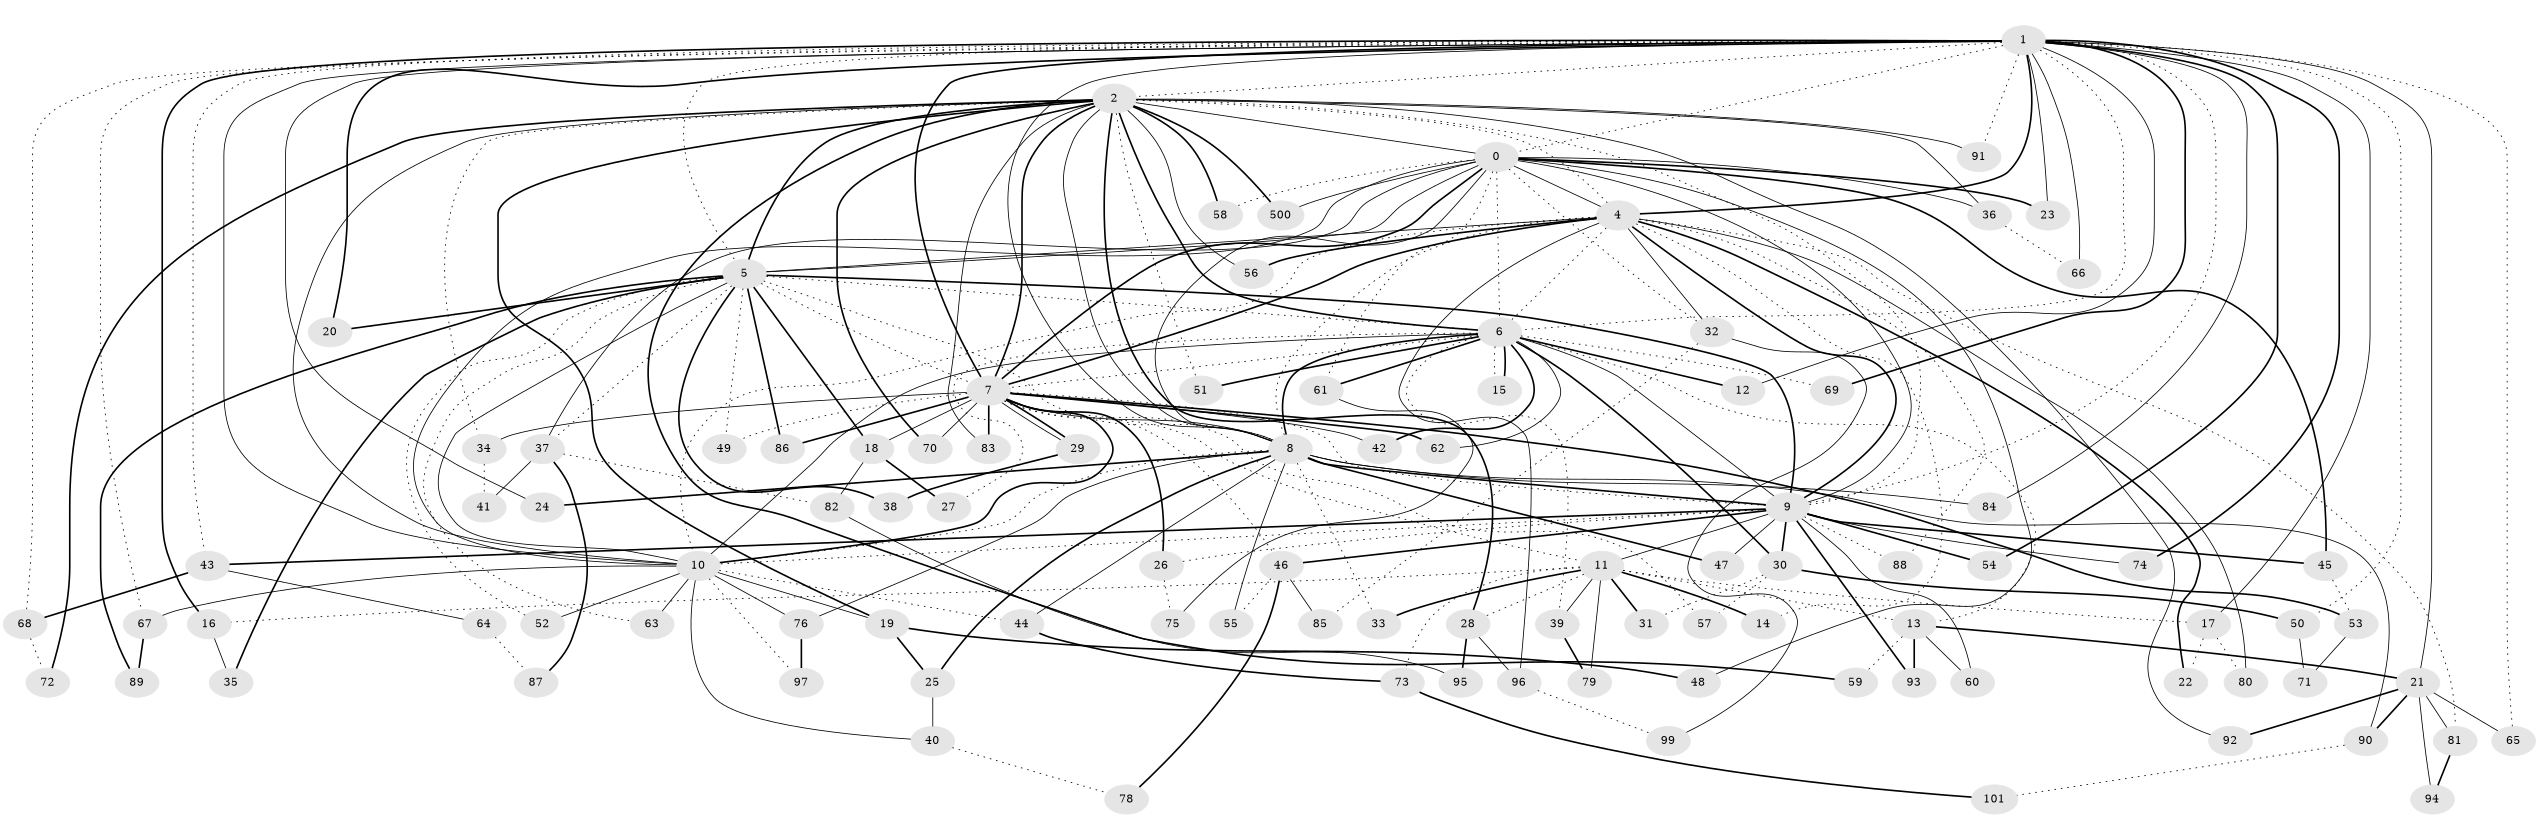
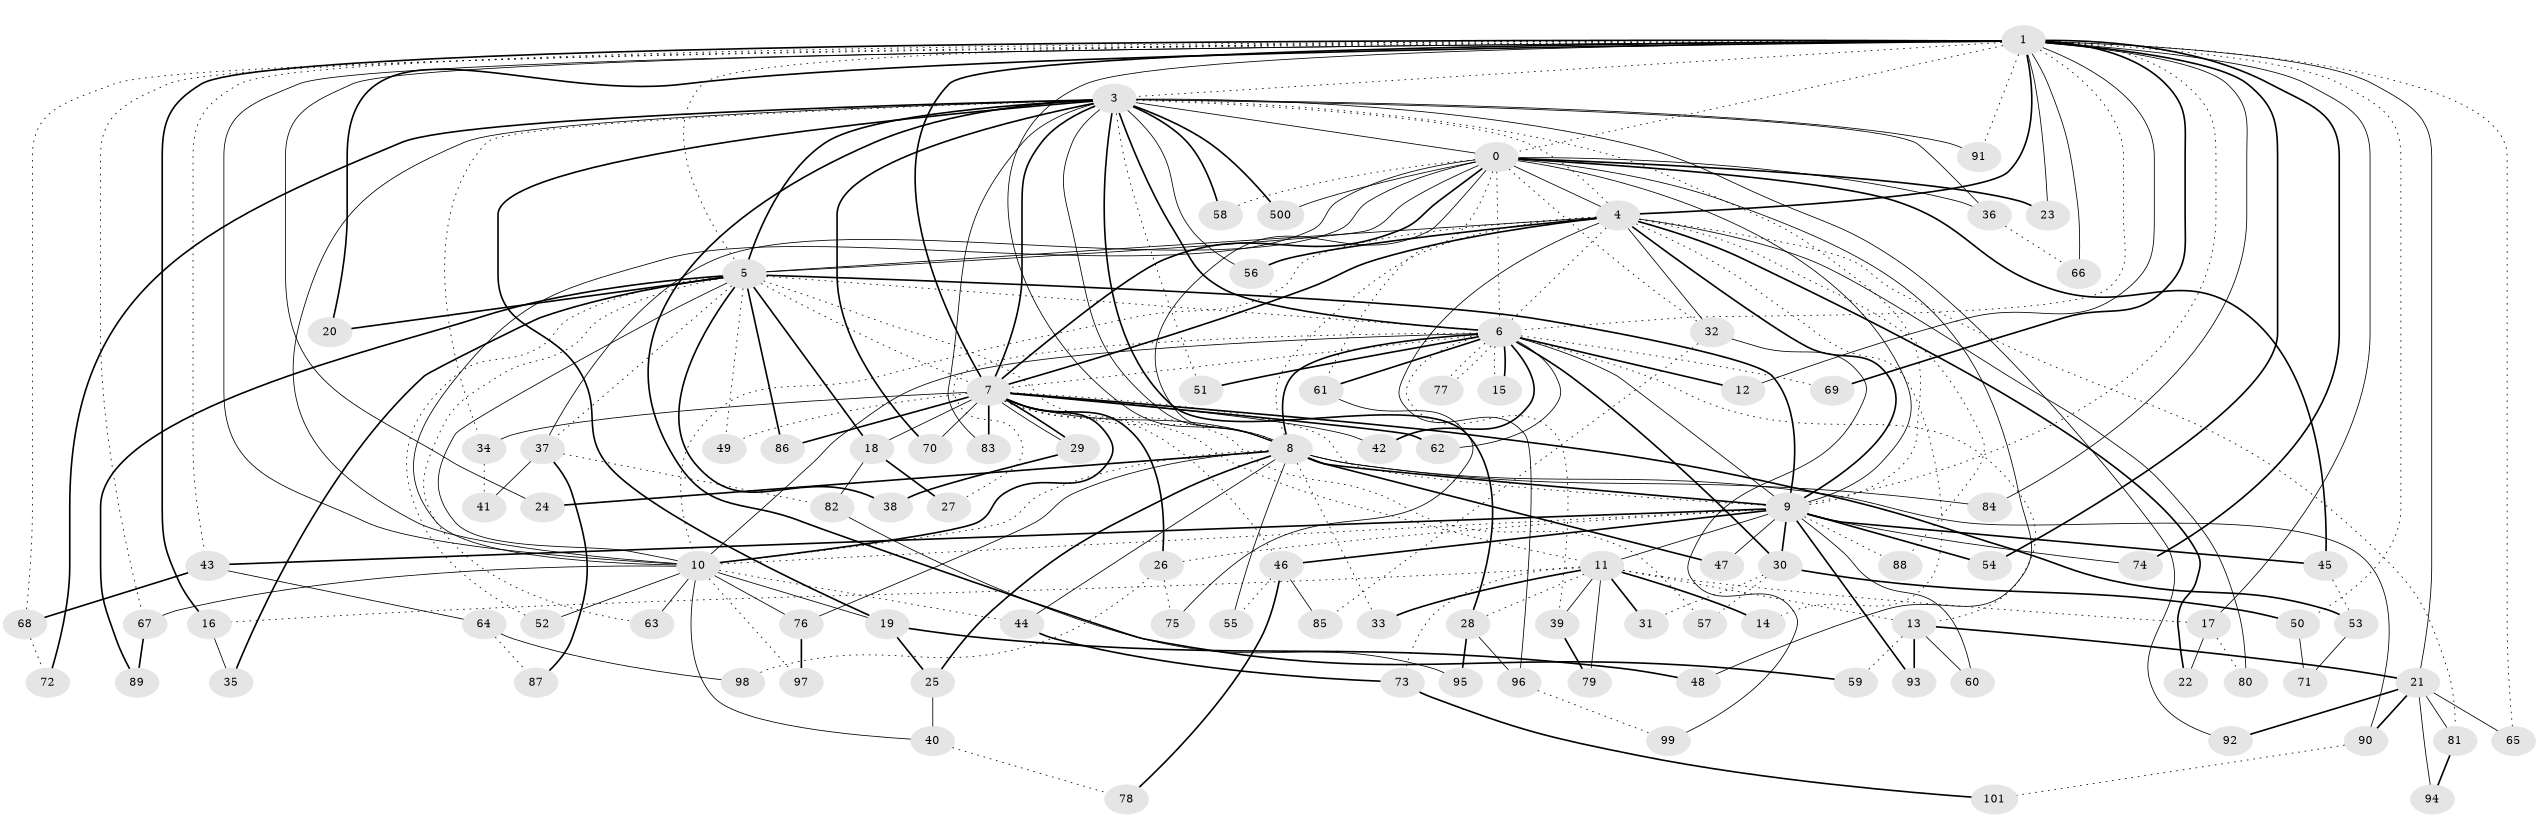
(1114, 99) -> (1114, 99)
none -> (1441, 391)
(2196, 656) -> (2196, 656)
none -> (743, 683)
